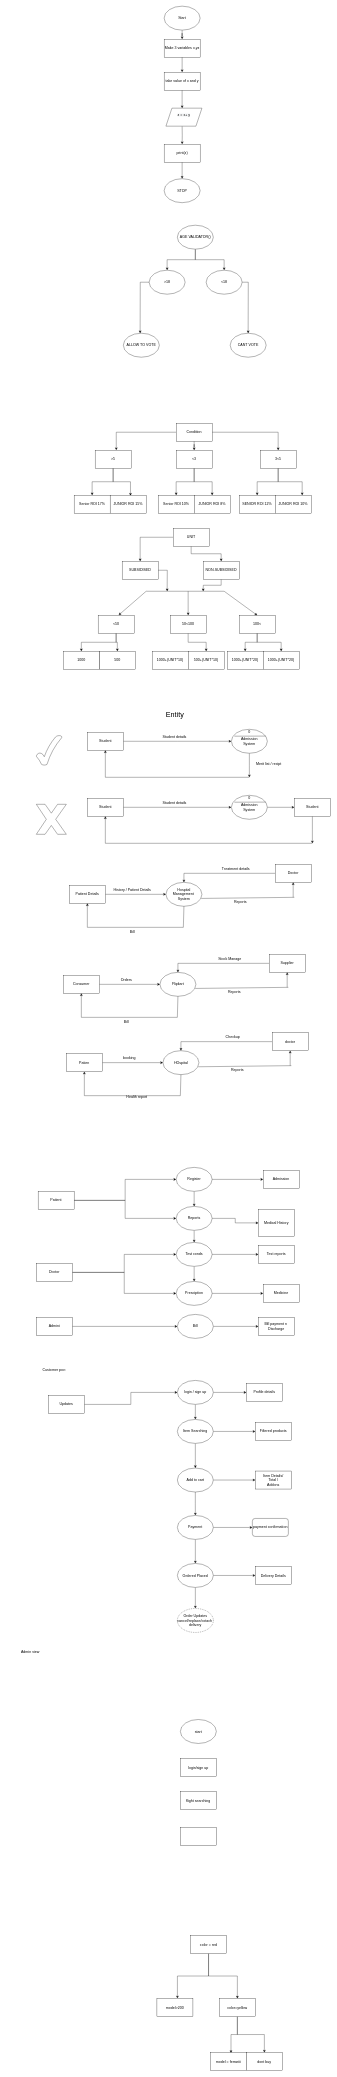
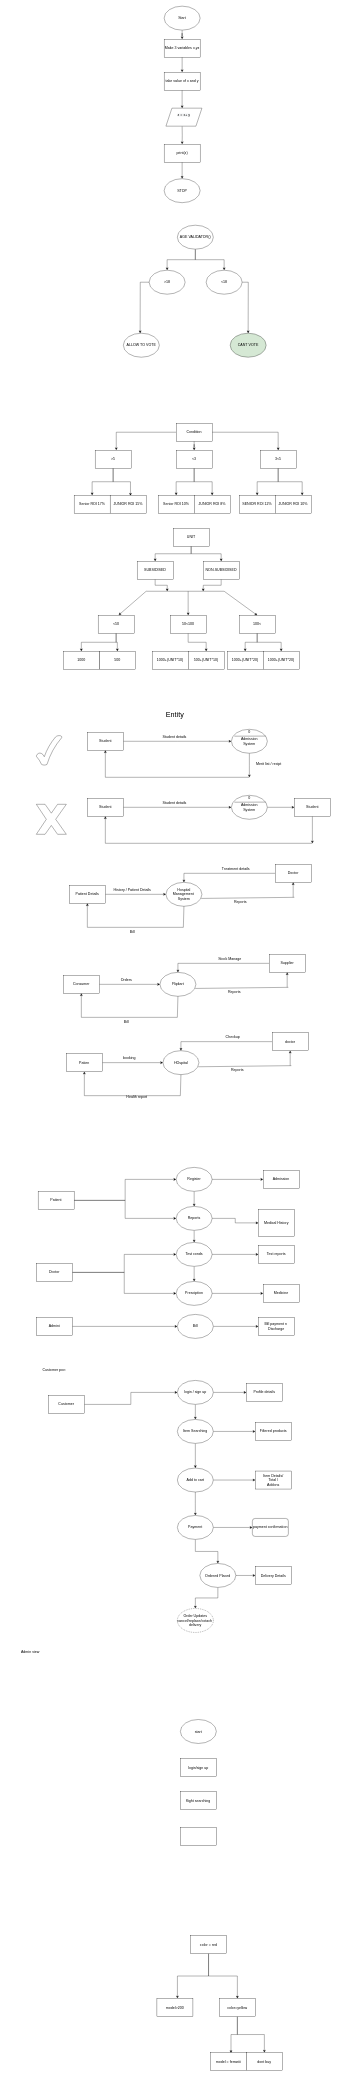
(248, 345) -> (248, 345)
(140, 570) -> (155, 570)
(66, 1404) -> (66, 1404)
(195, 1575) -> (218, 1575)
